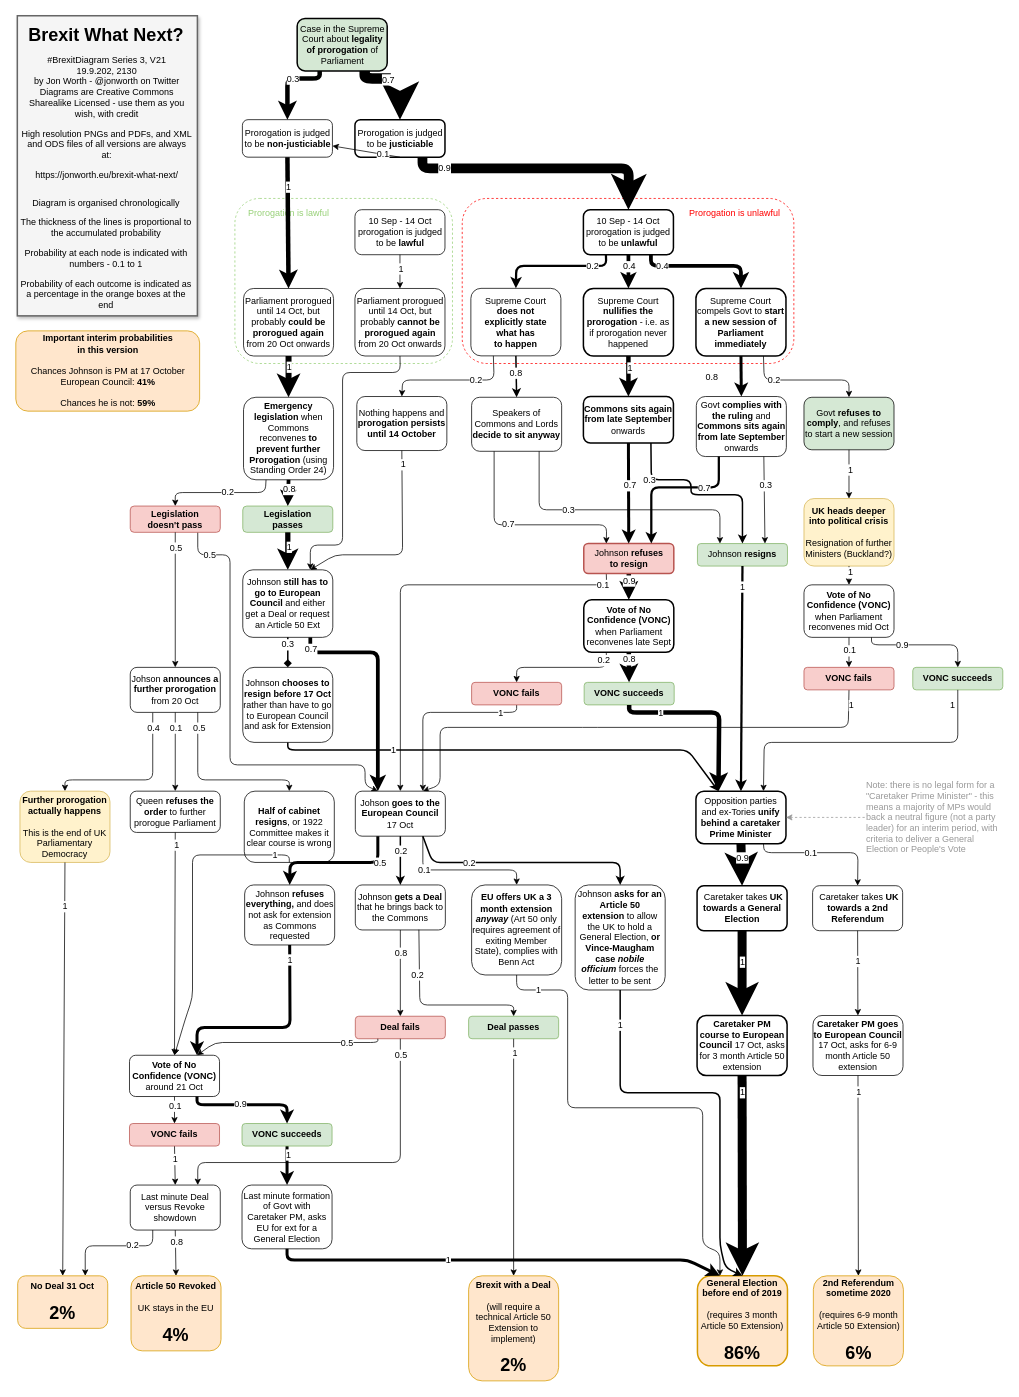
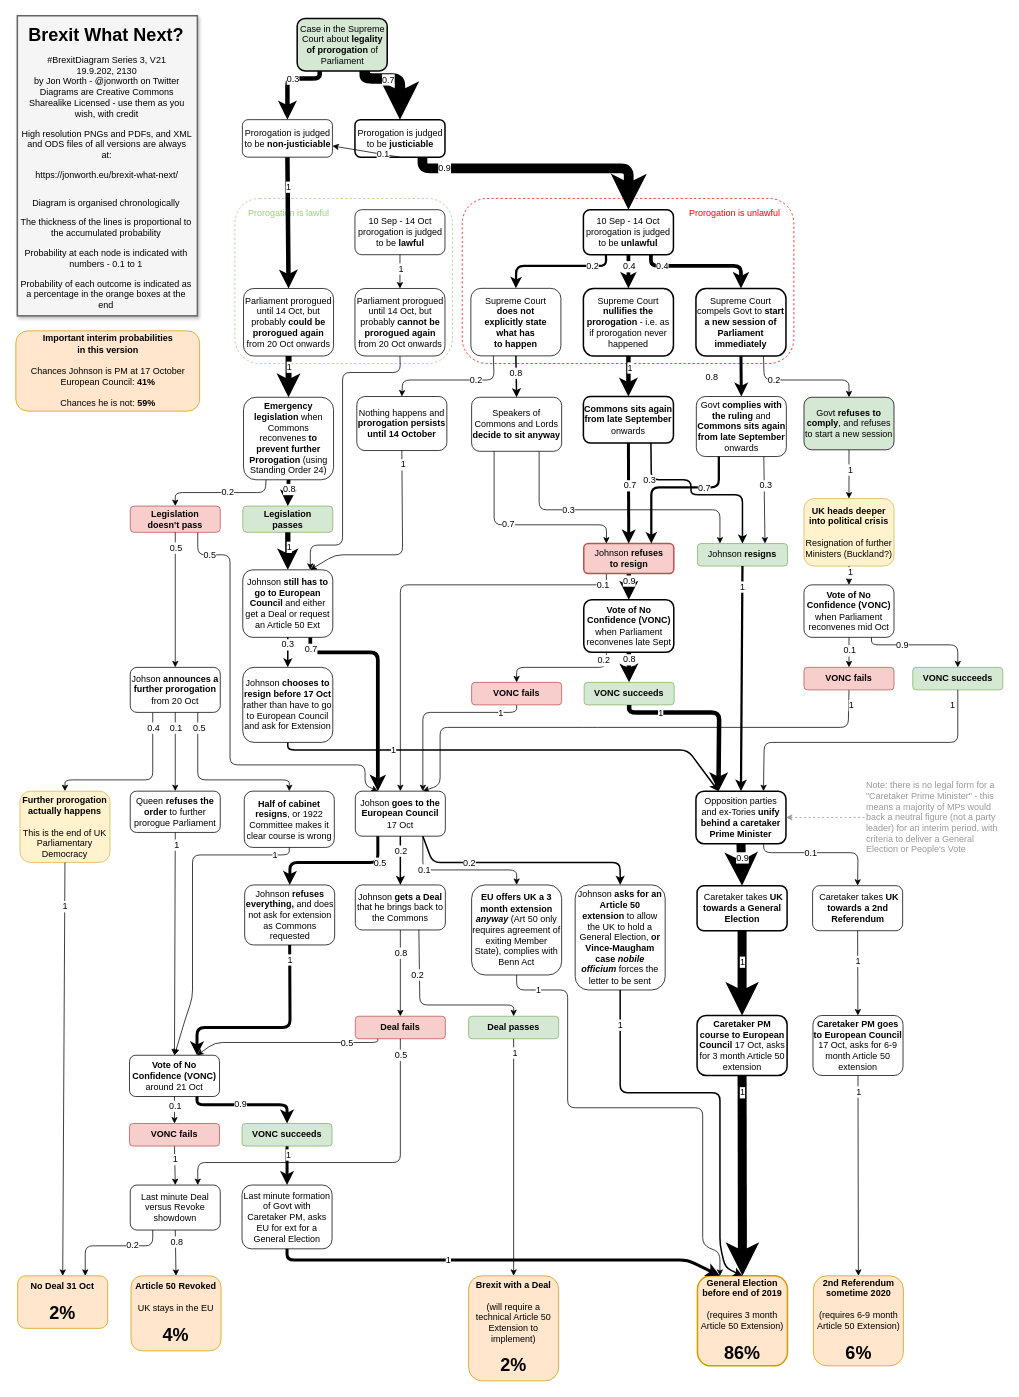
(399, 83) -> (399, 83)
(288, 658) -> (288, 659)
(289, 827) -> (289, 819)
